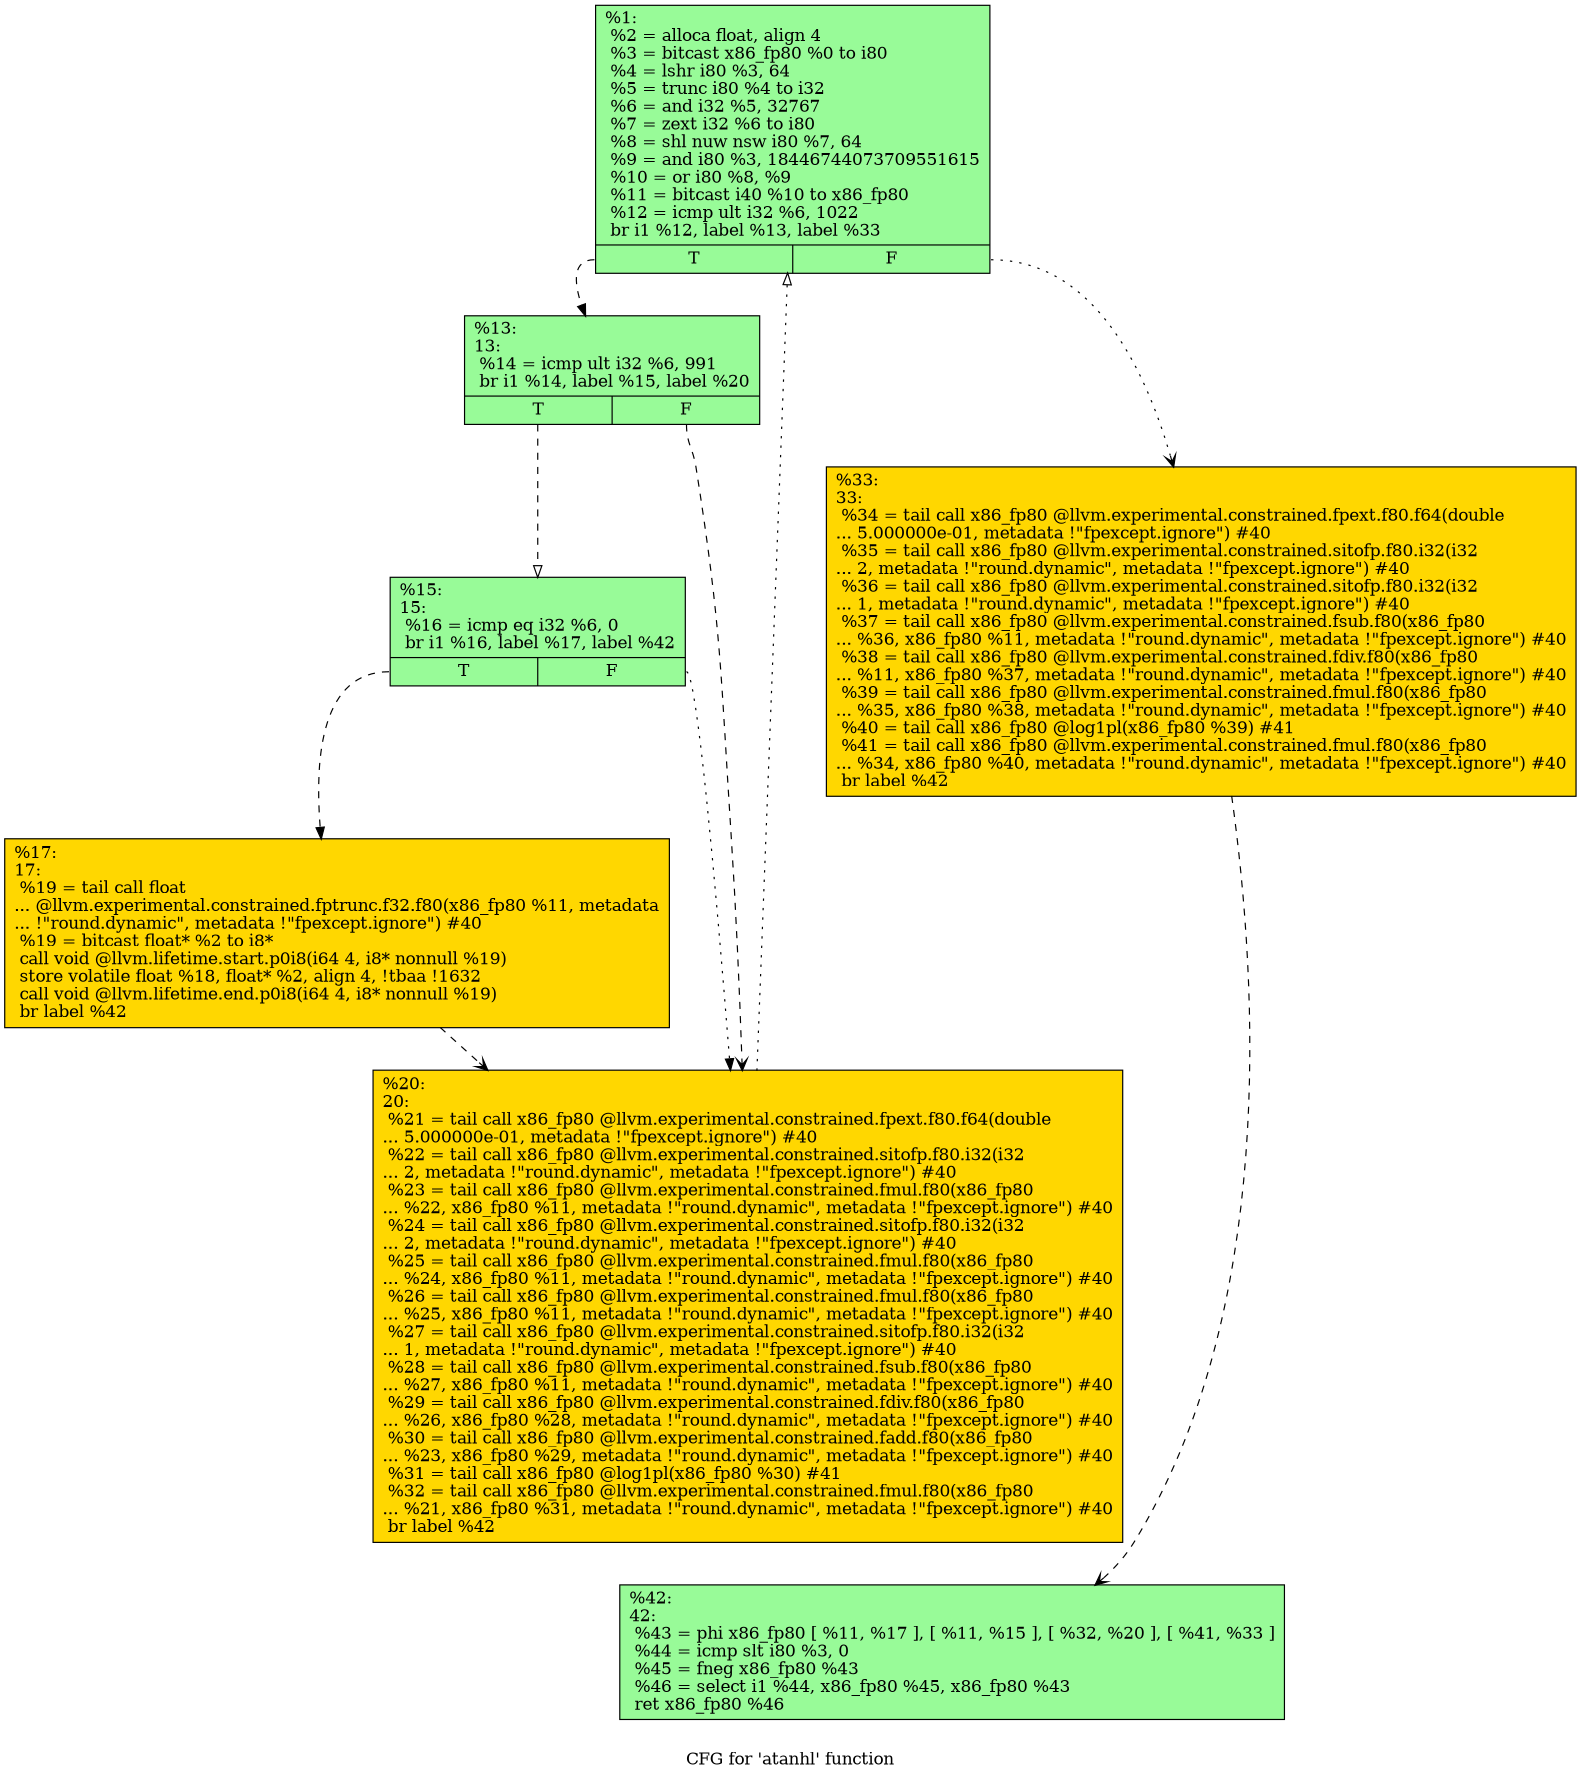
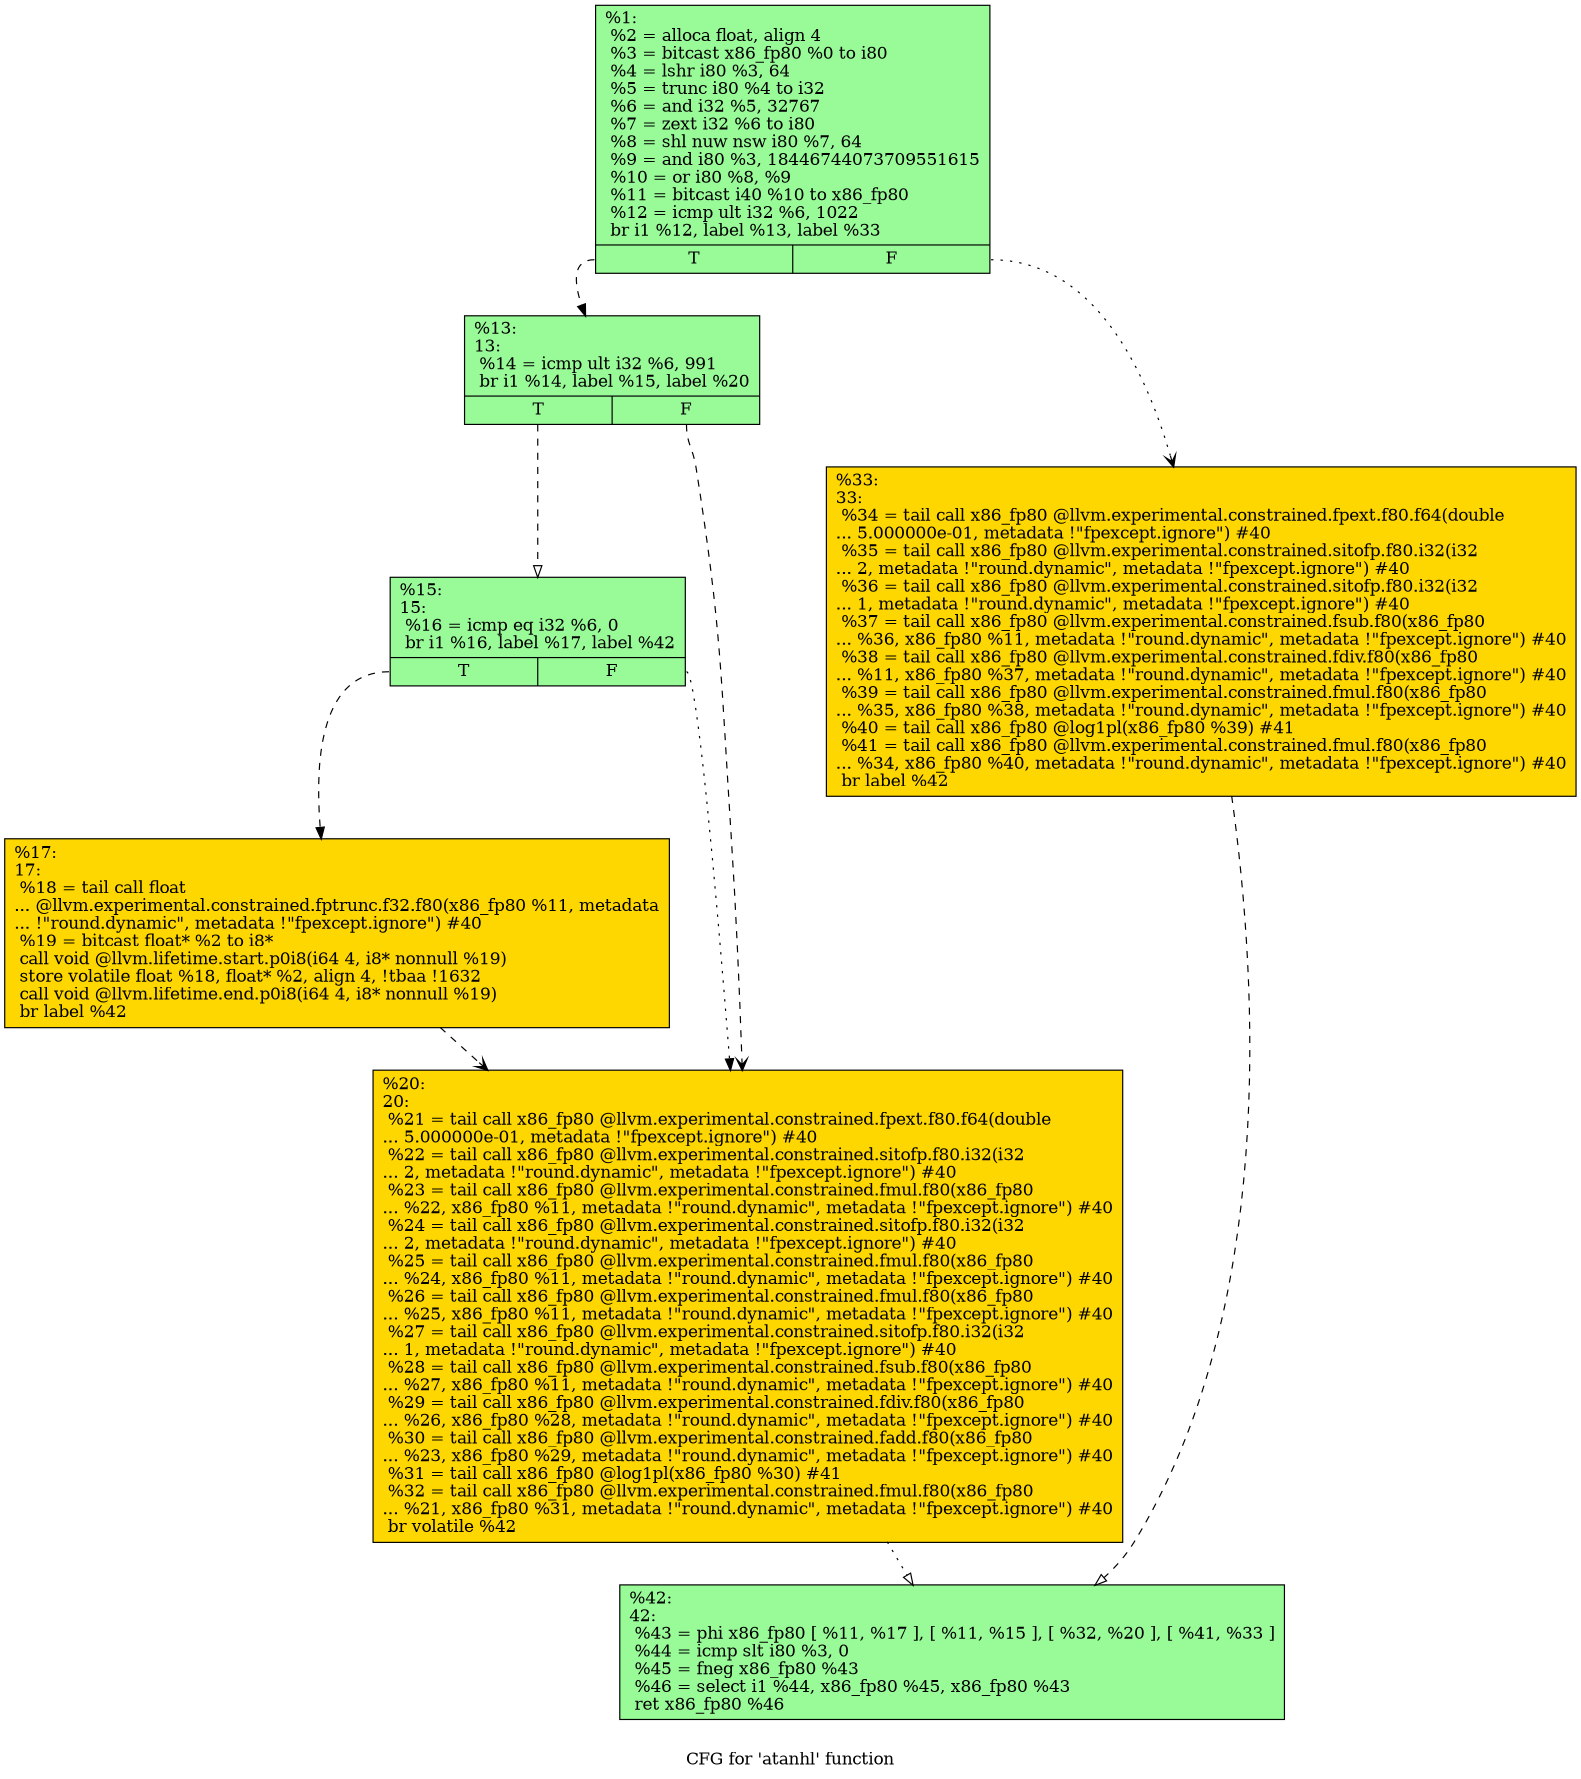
(772, 678) -> (897, 1558)
(100, 888) -> (100, 888)
(1240, 1201) -> (1240, 1201)
(439, 1527) -> (450, 1527)
